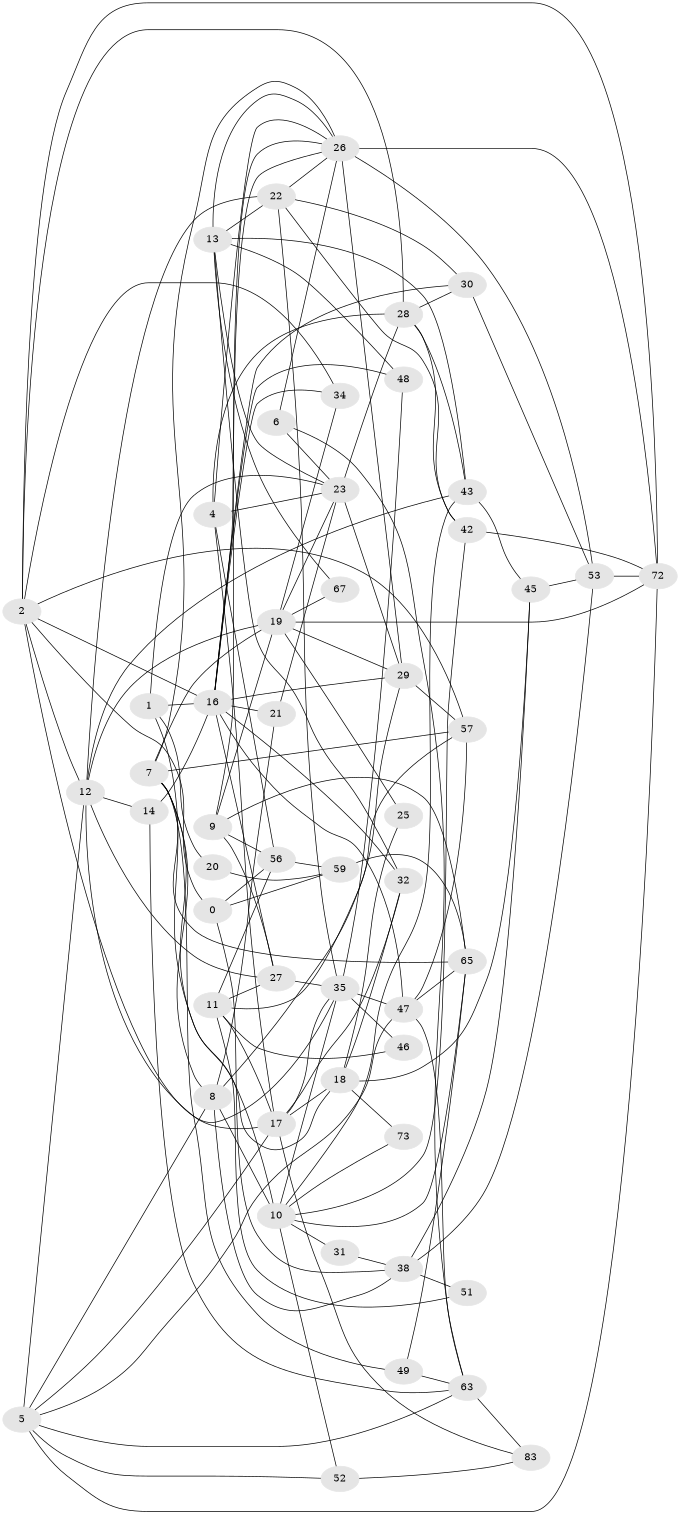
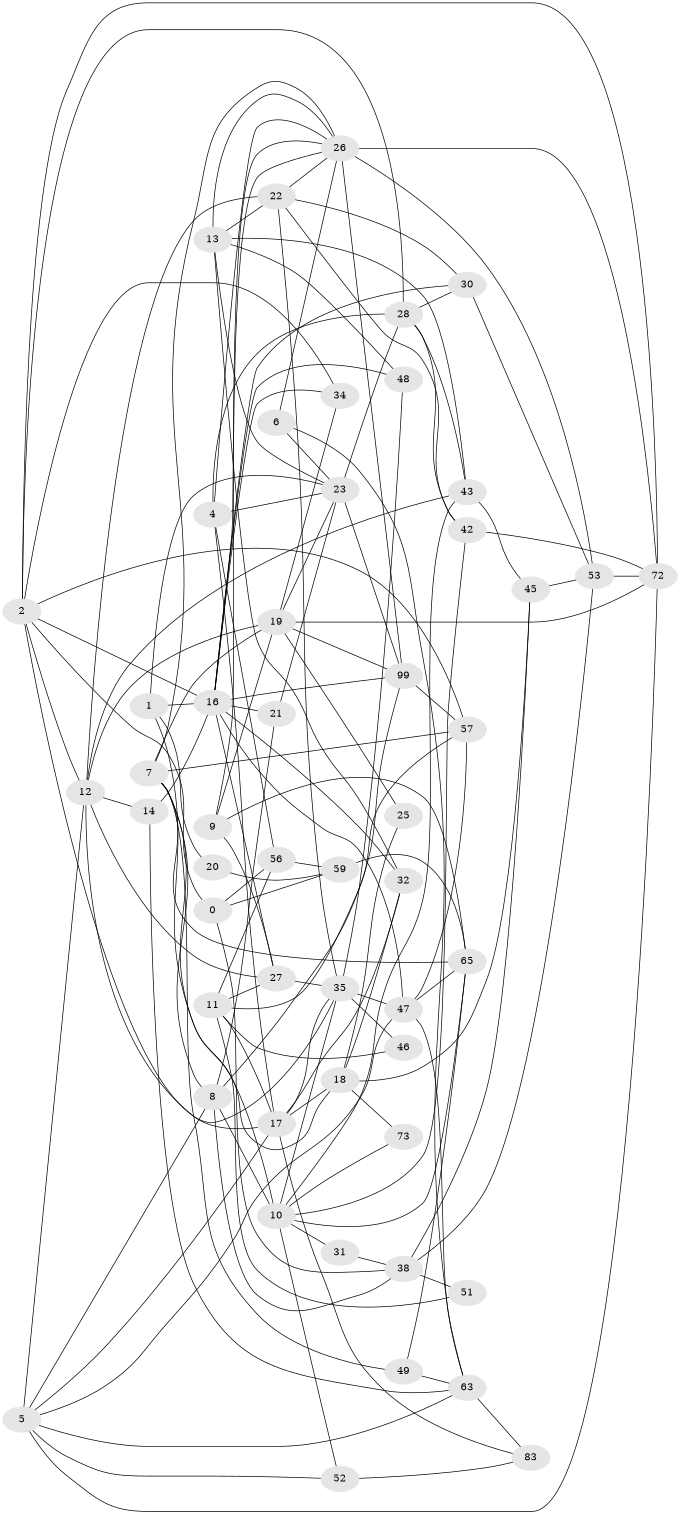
(340, 590) -> none
(404, 676) -> (404, 676)
(239, 840) -> none
